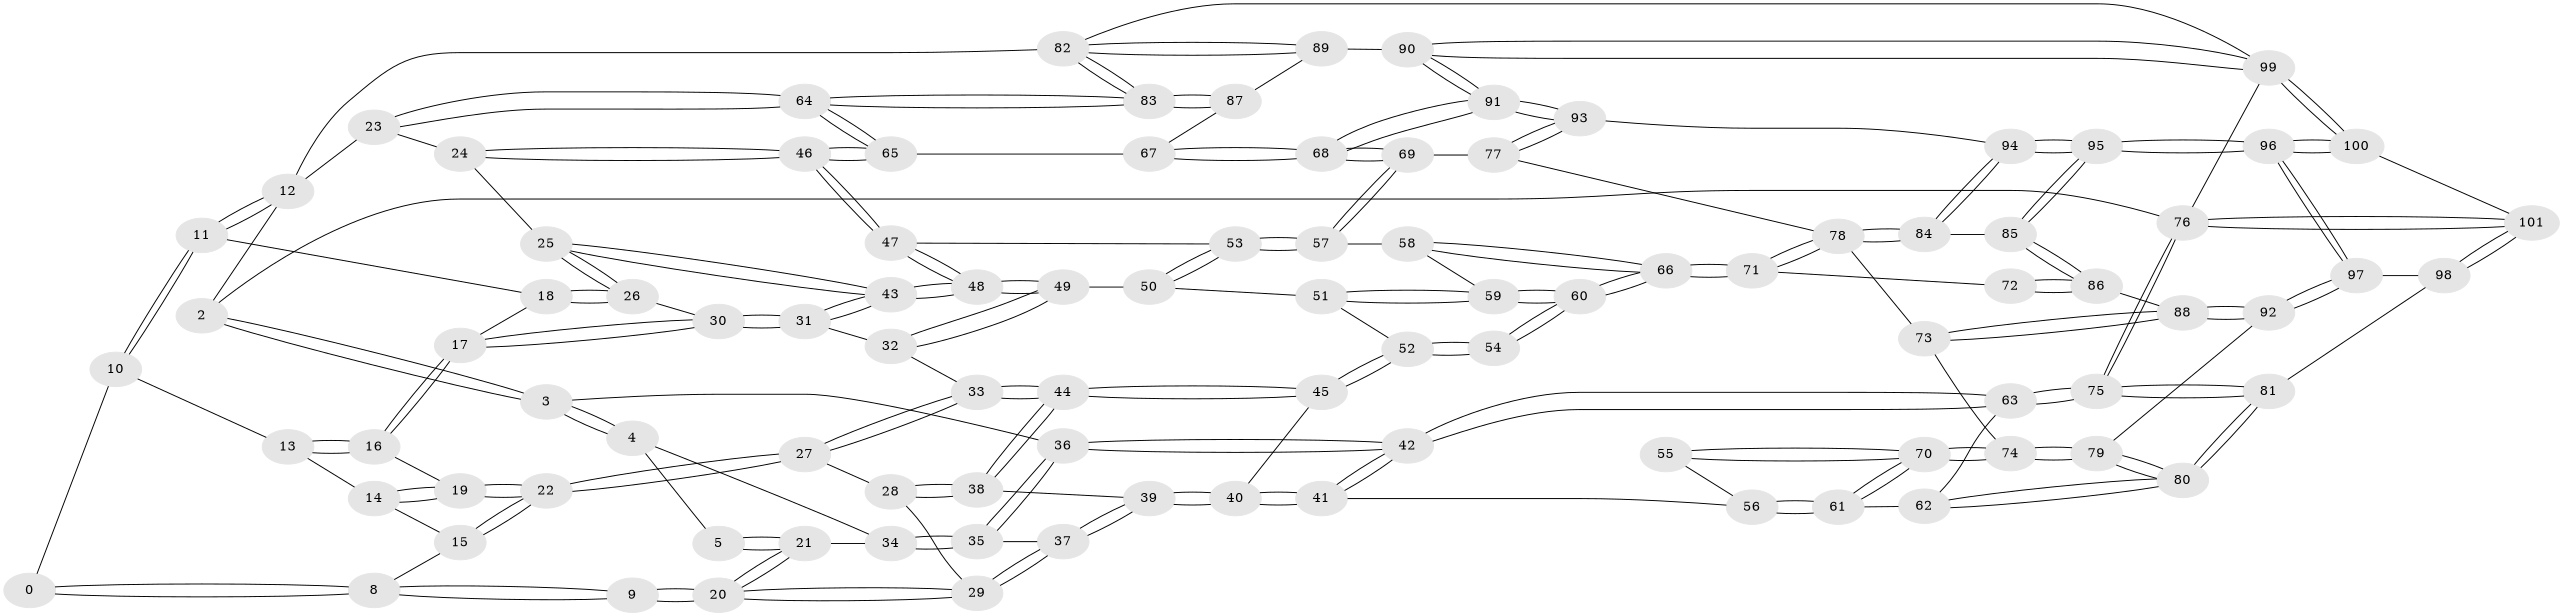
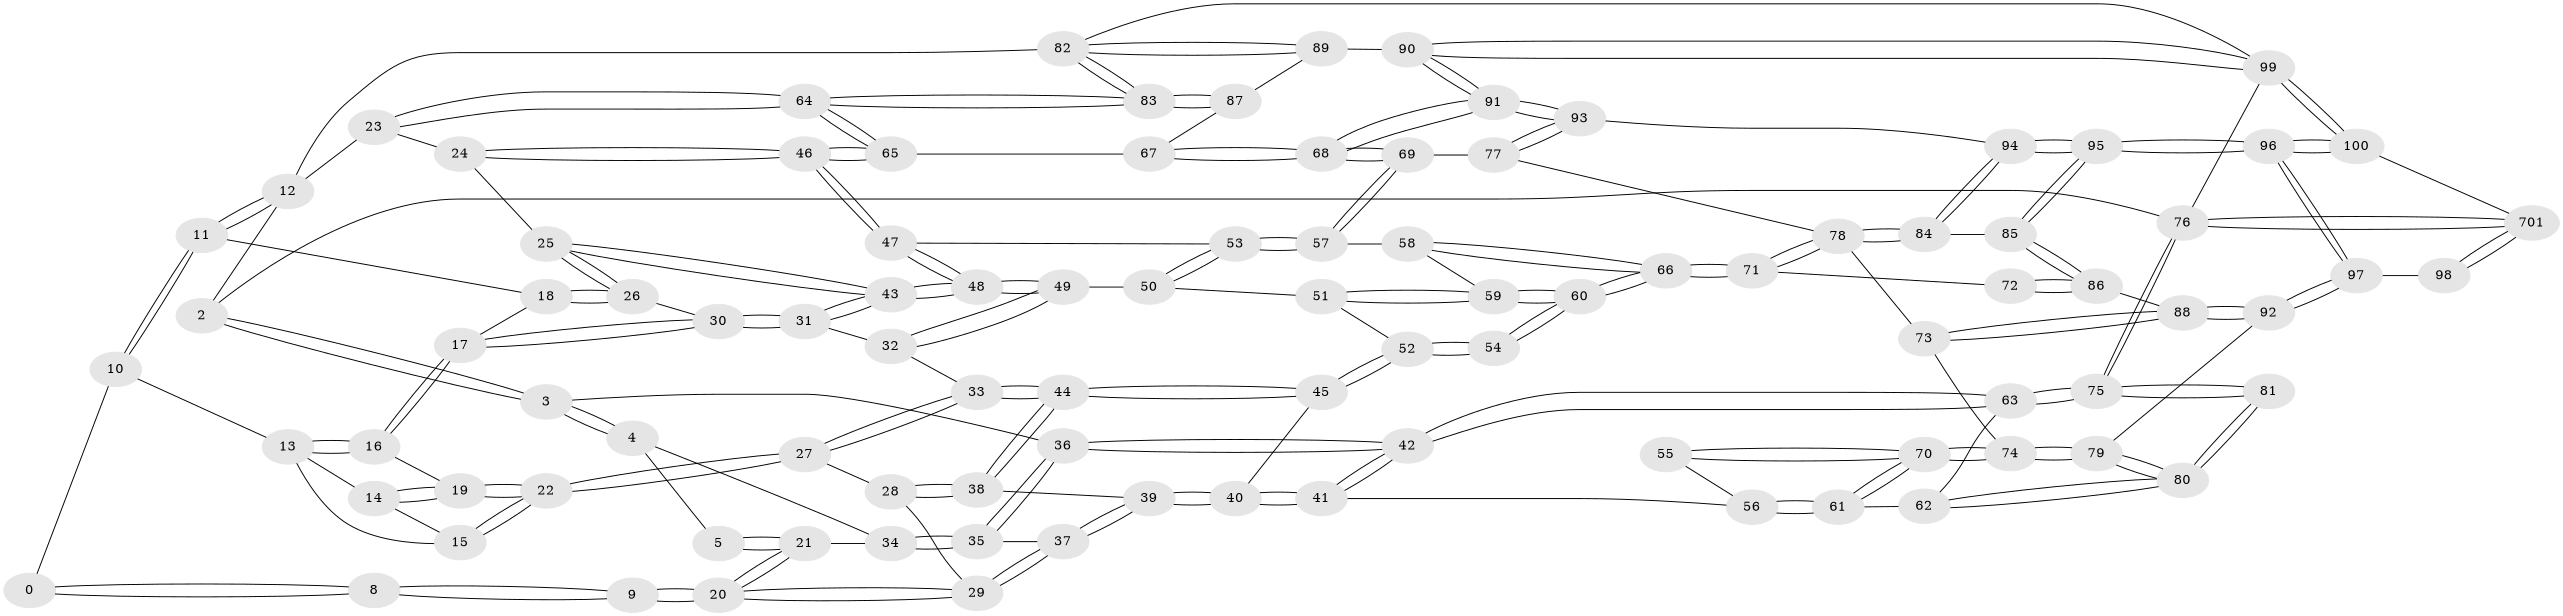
(2532, 223) -> (2532, 223)
(2357, 333) -> none
(417, 567) -> (352, 526)
